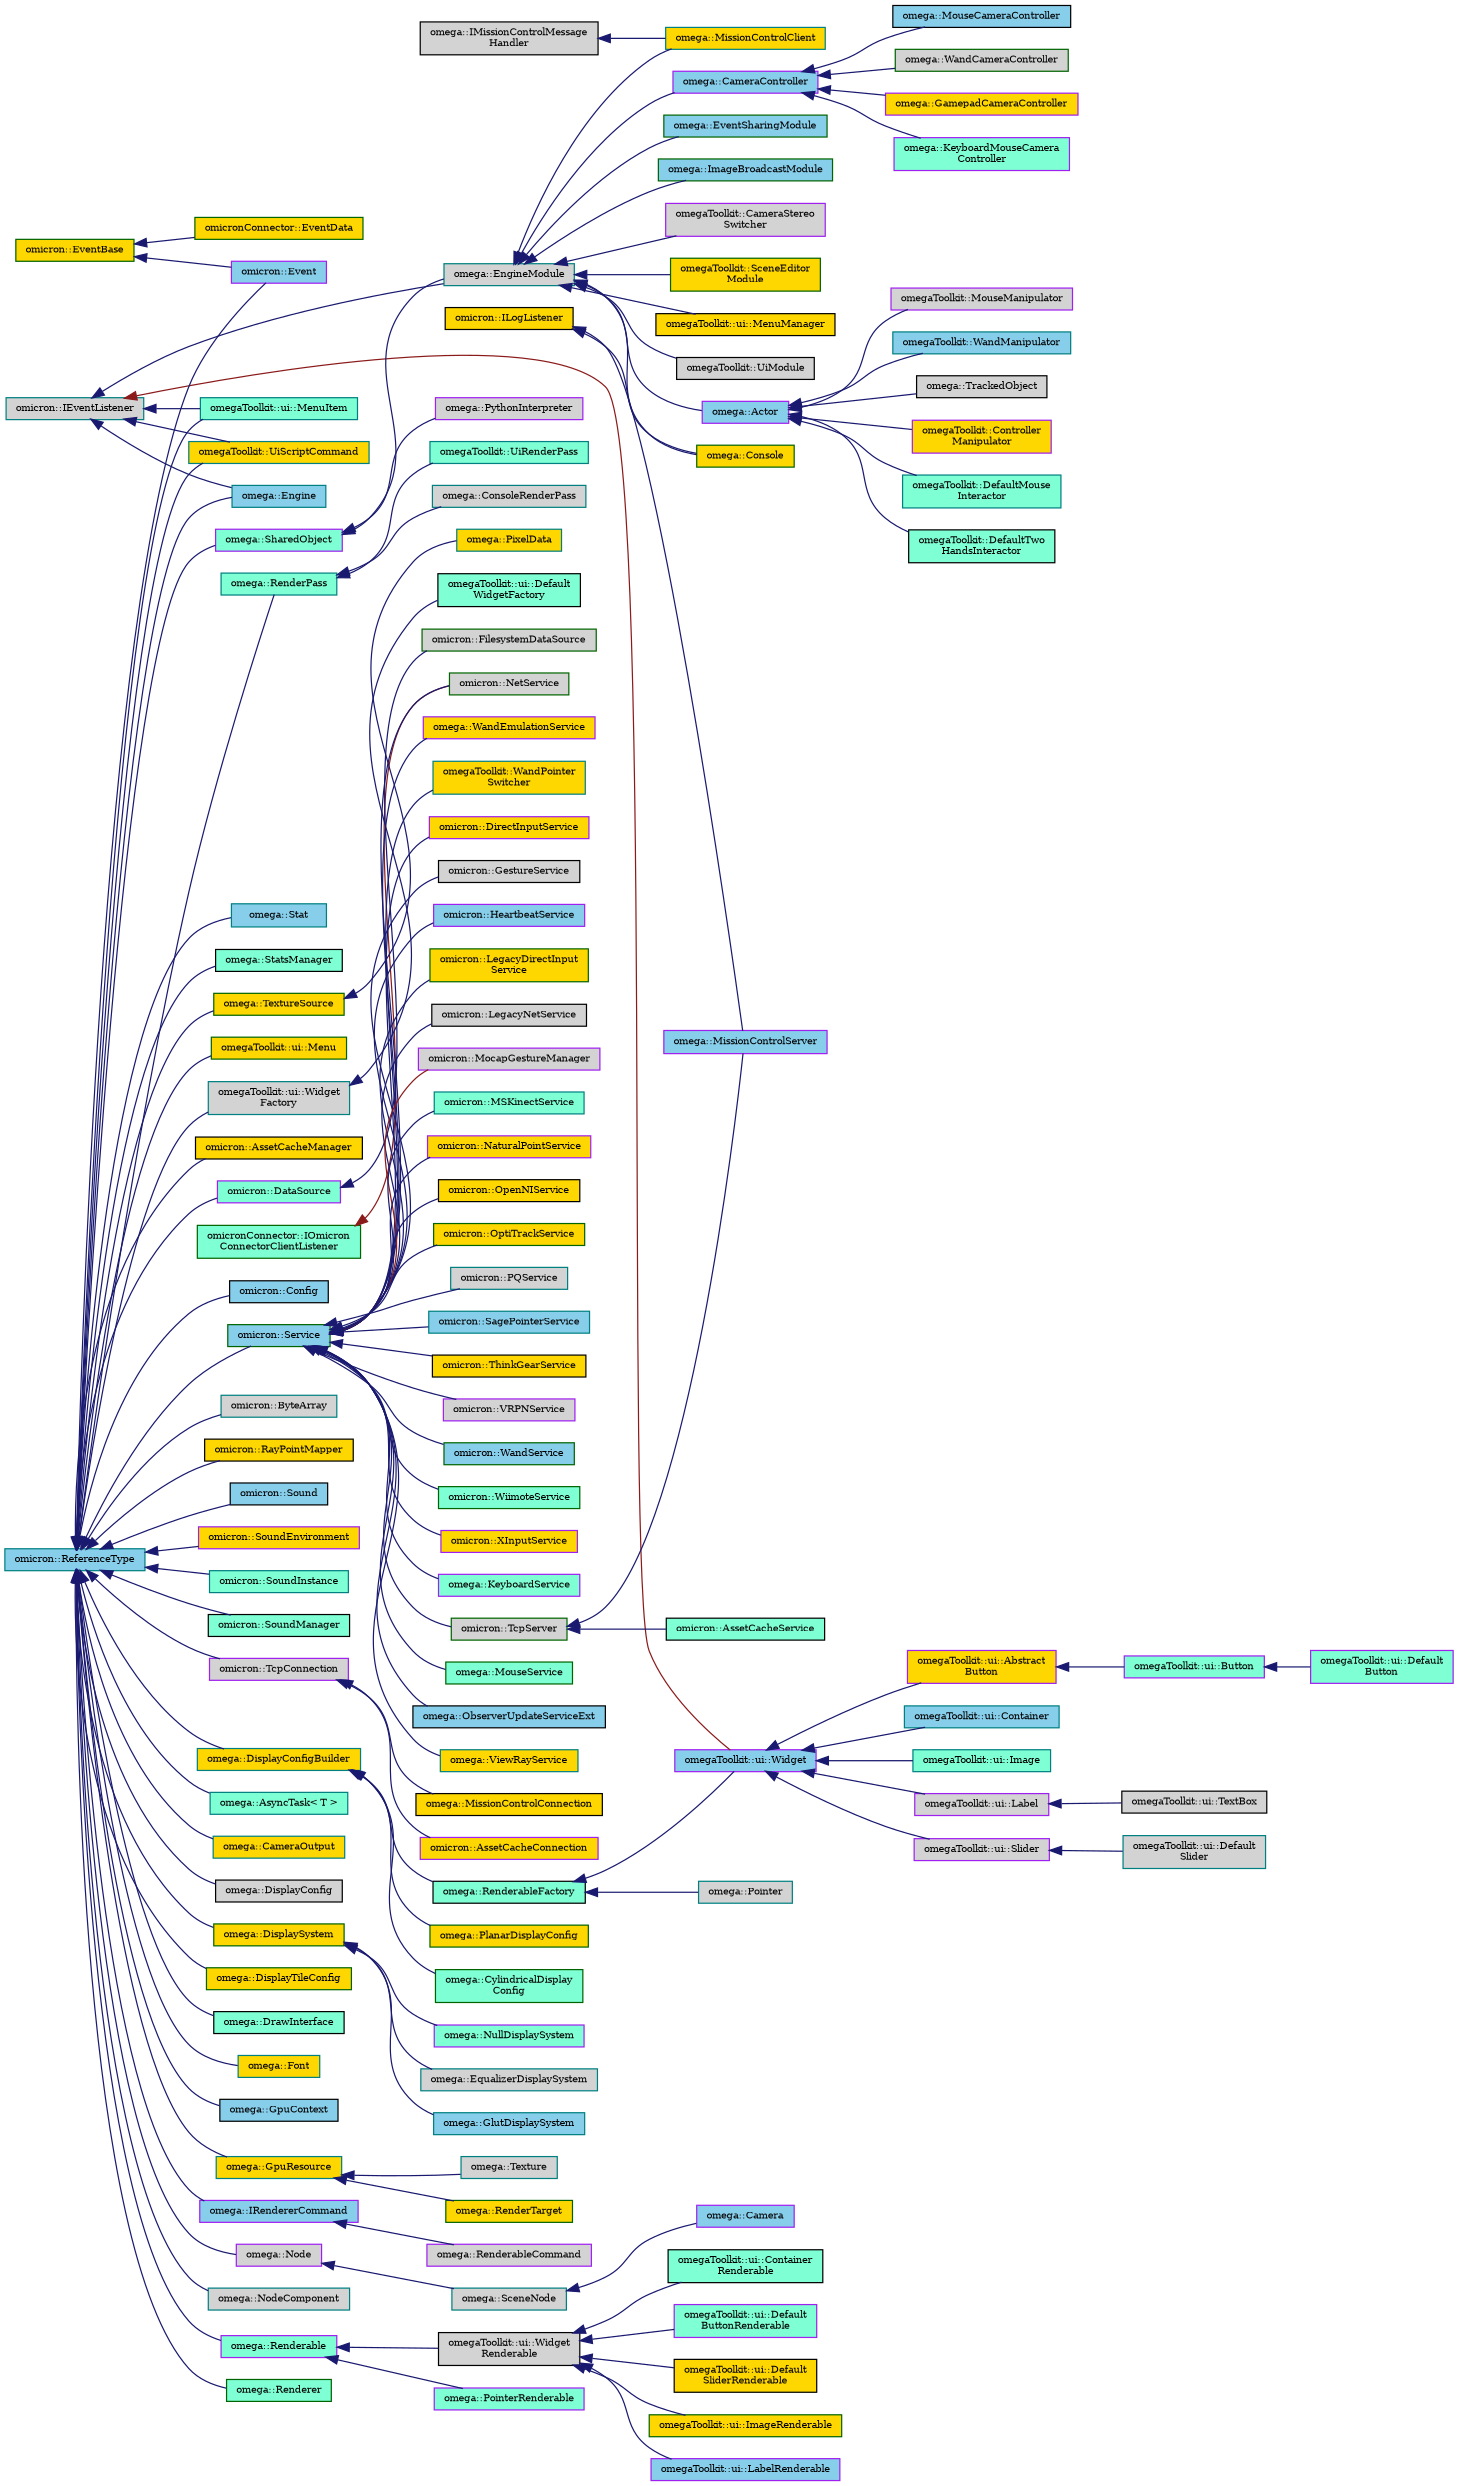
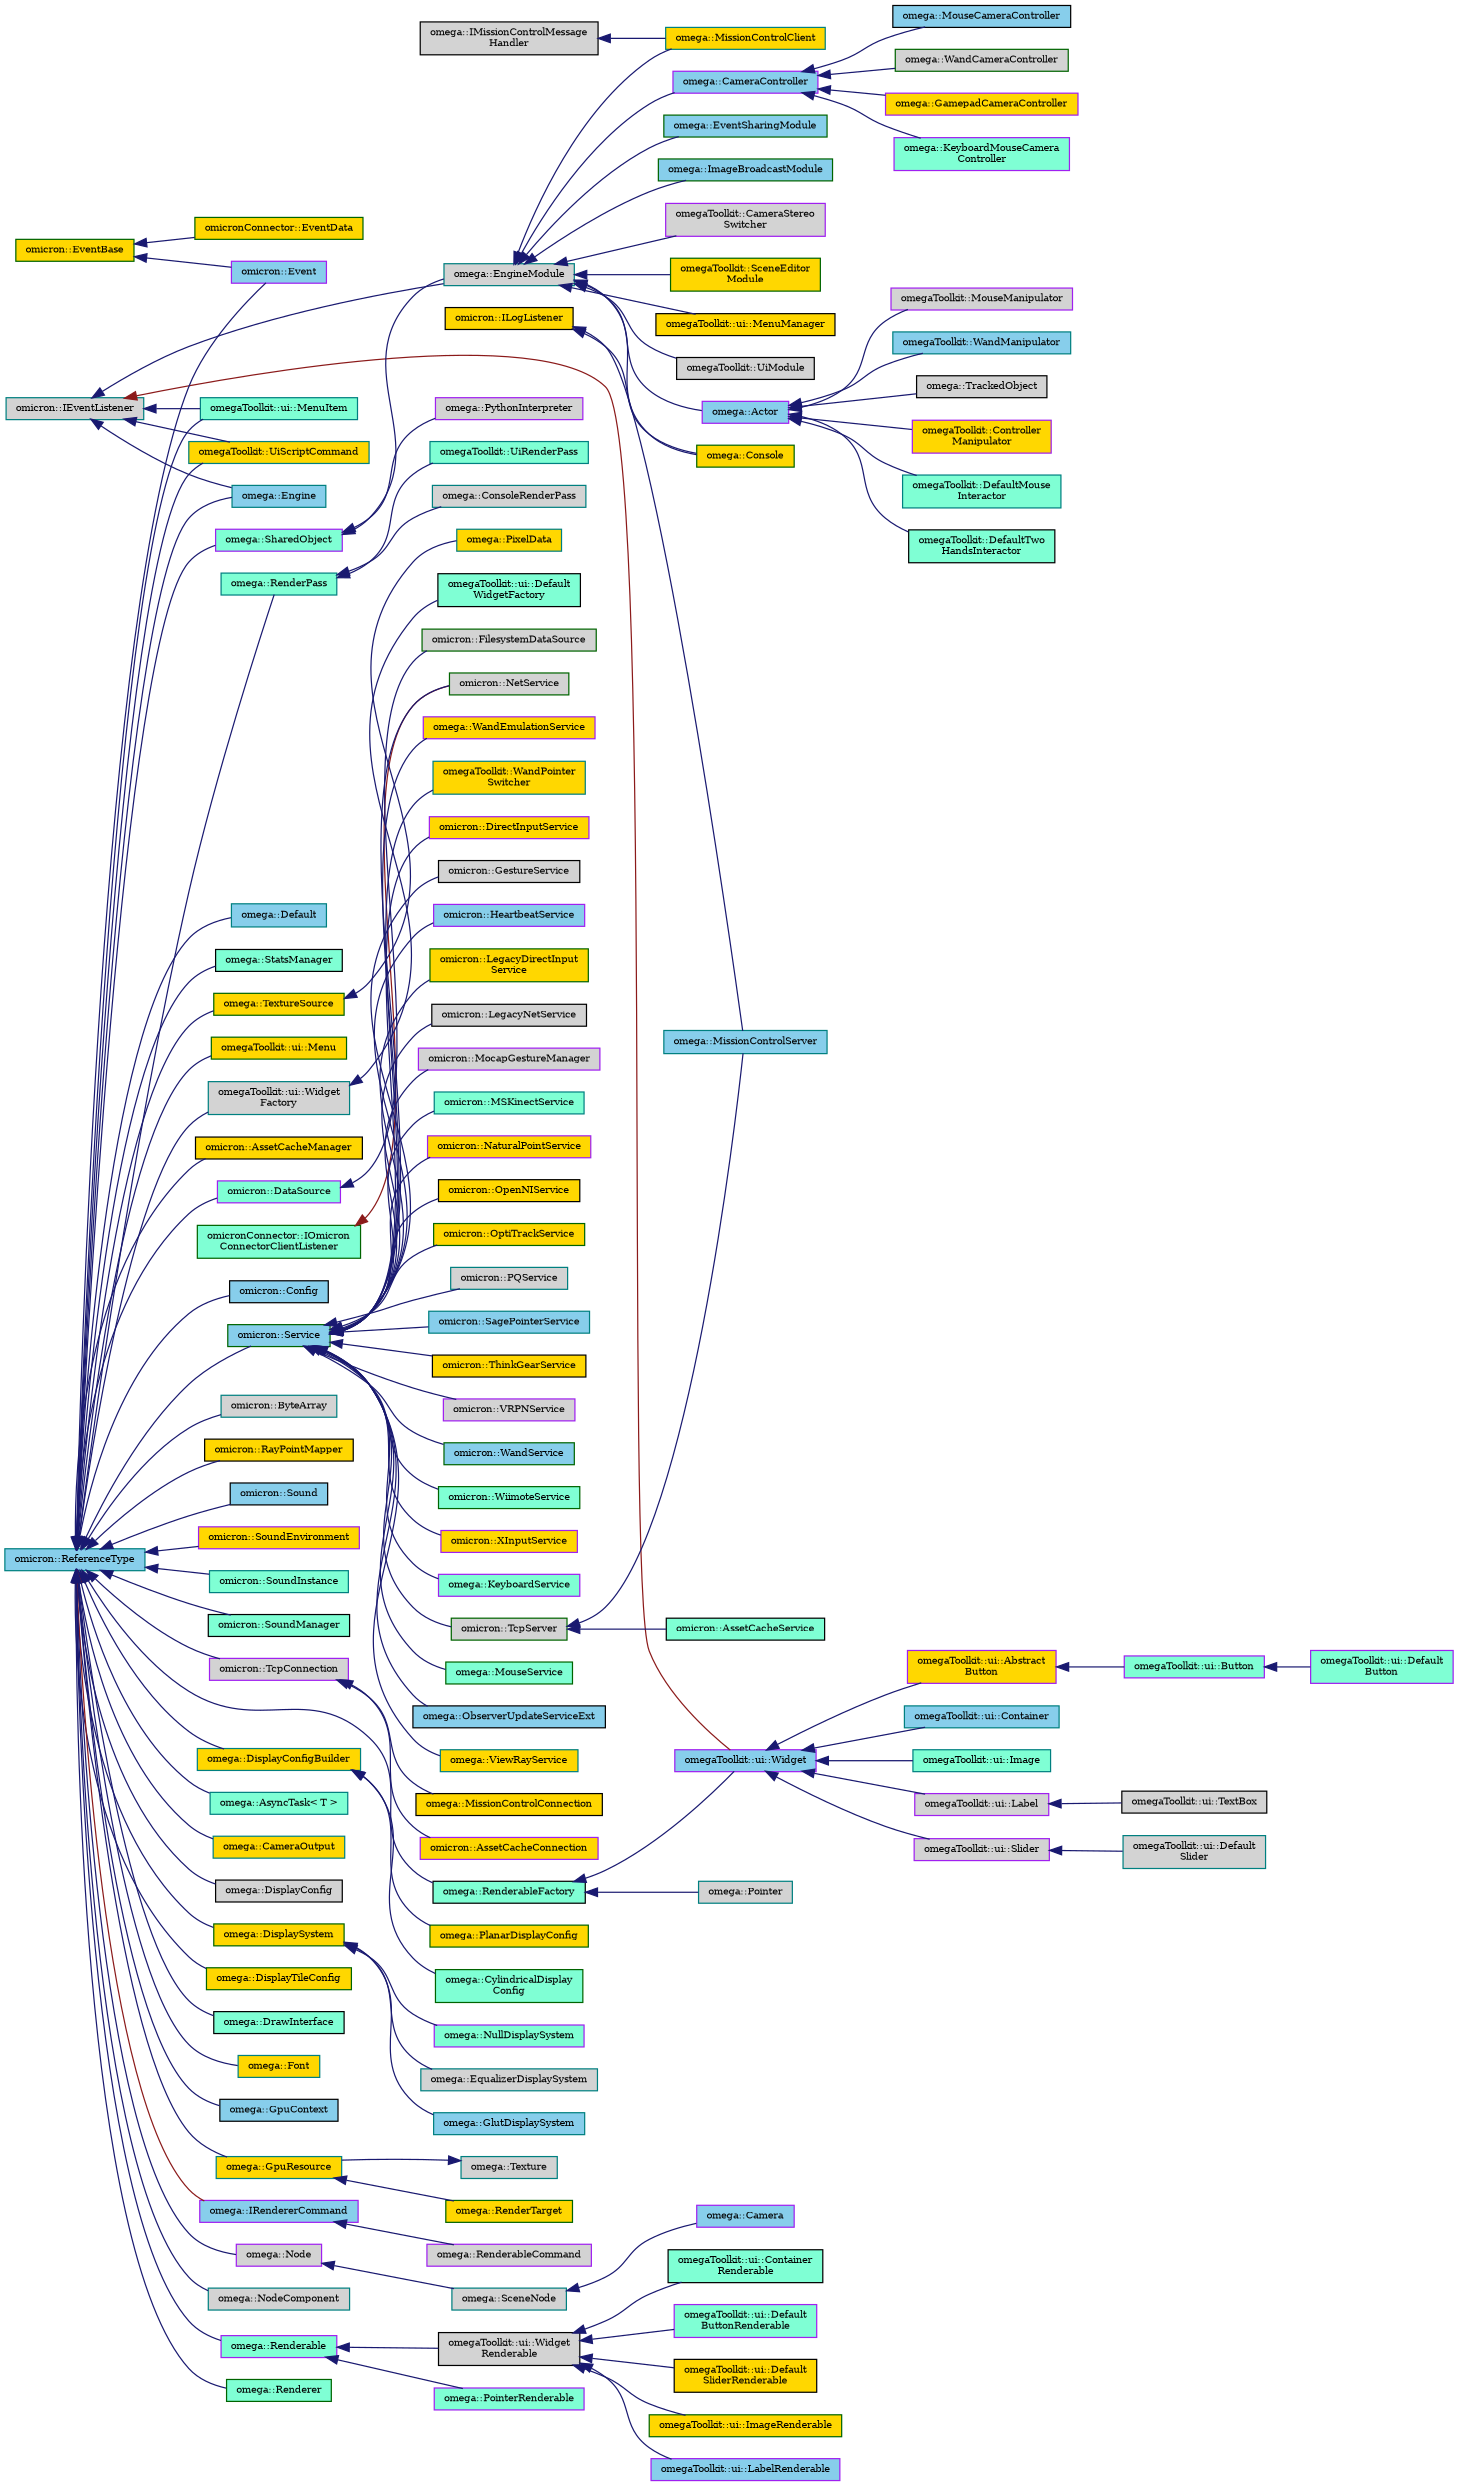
(279, 915) -> (279, 915)
(745, 1042) -> (745, 1042)
(392, 1203) -> (392, 1203)
(401, 1857) -> (290, 1710)
(120, 1998) -> (120, 1998)
(408, 2176) -> (395, 2159)
